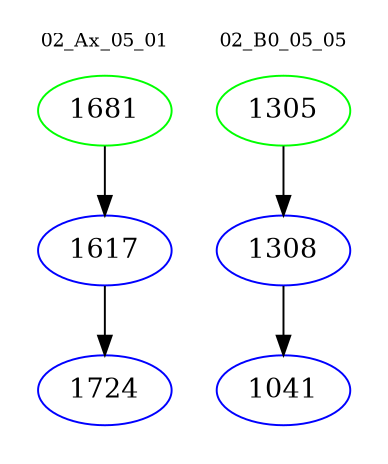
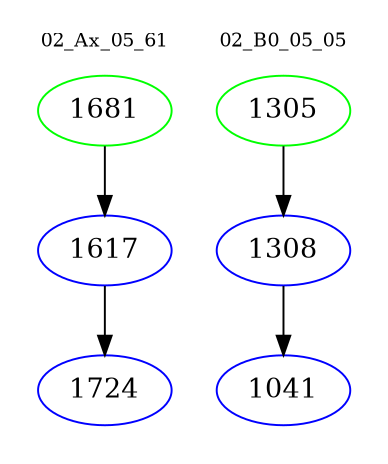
(105, 42) -> (105, 42)
